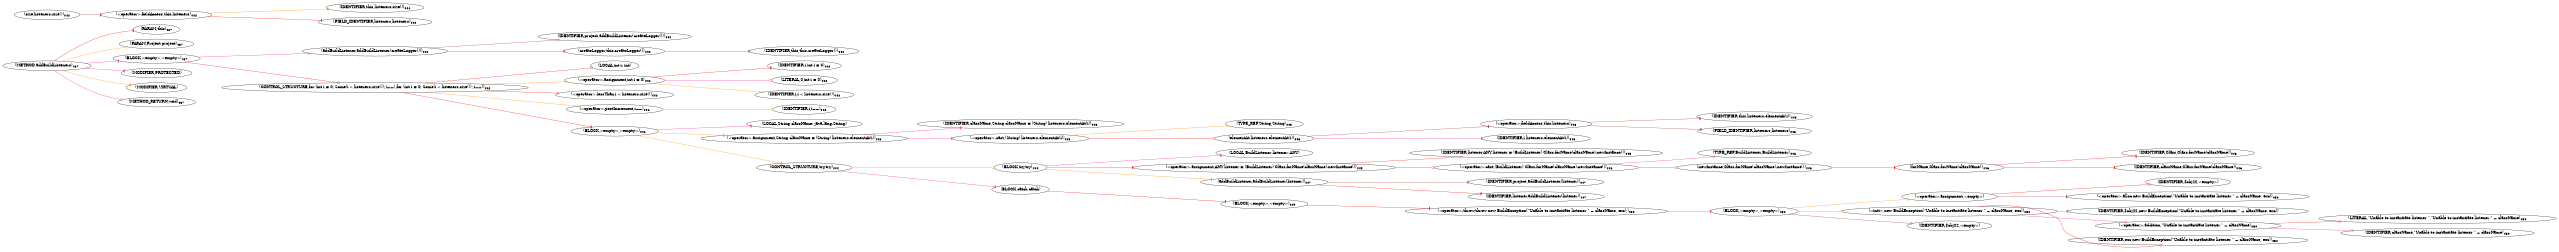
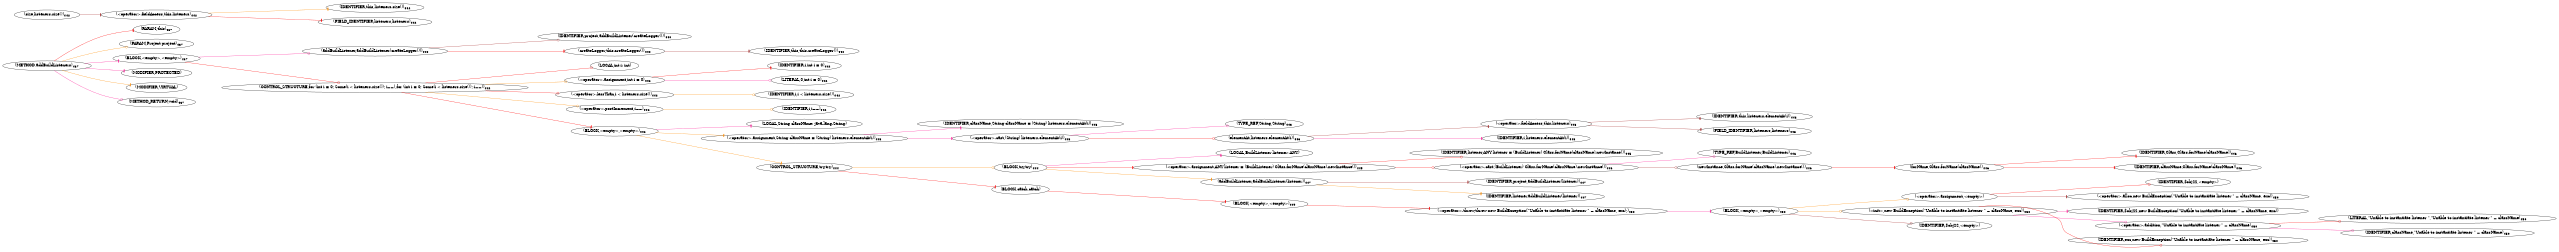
(707, 88) -> (713, 95)
(1148, 130) -> (1148, 130)
(916, 179) -> (916, 179)
(1398, 189) -> (1398, 189)
